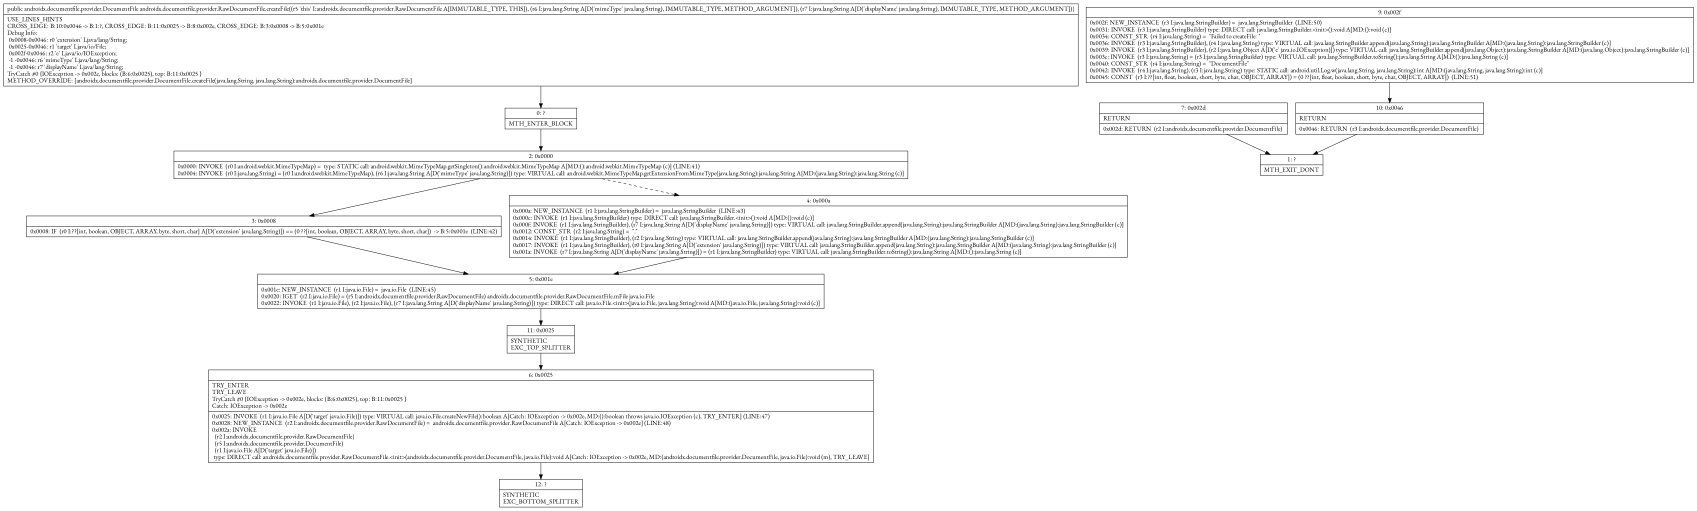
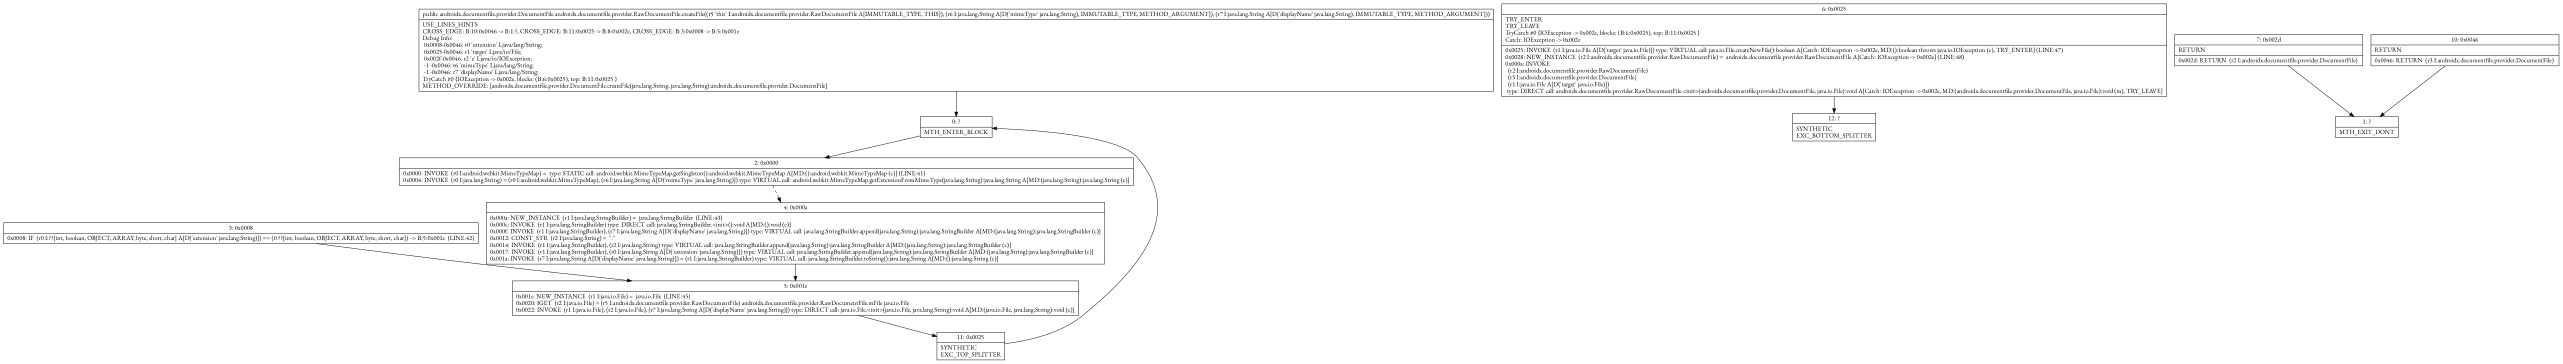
(1390, 45) -> none
(397, 197) -> none
(541, 359) -> (1157, 217)
(236, 430) -> (1529, 64)
